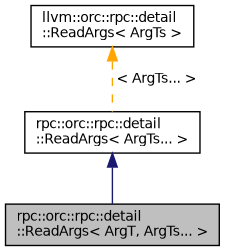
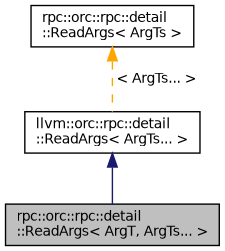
(112, 26) -> (112, 26)
(112, 132) -> (112, 132)
